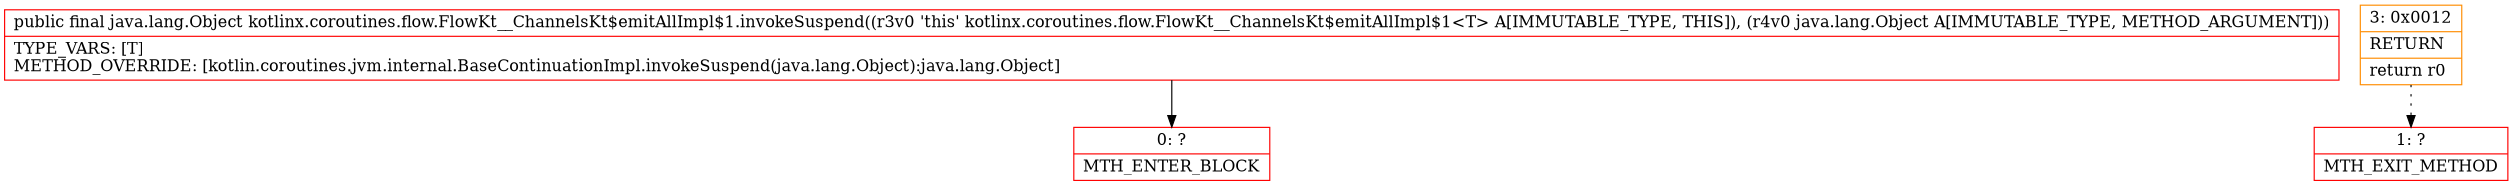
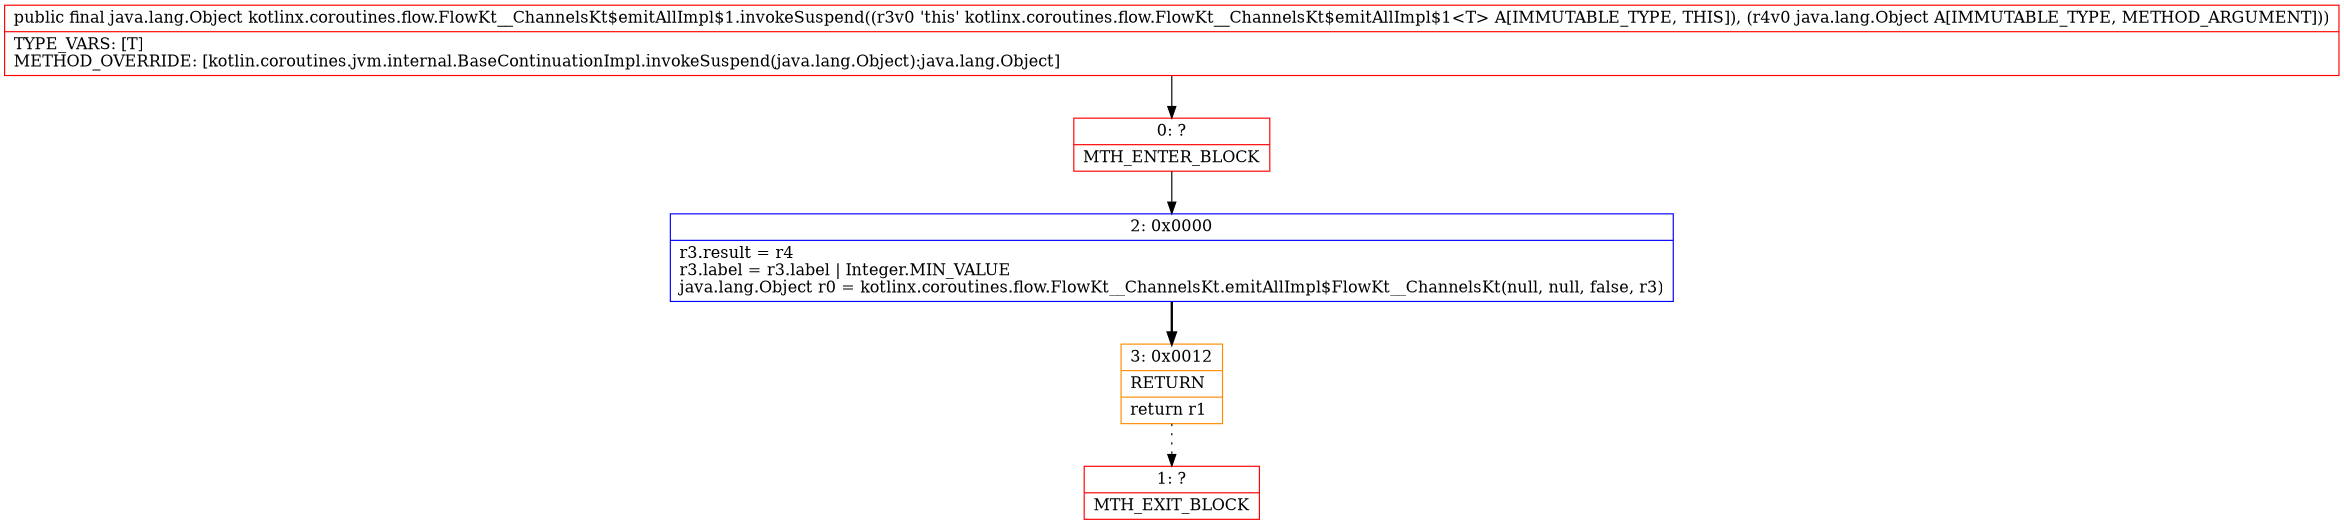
(2408, 71) -> (1169, 410)
(2411, 167) -> (1172, 505)
none -> (1172, 258)
